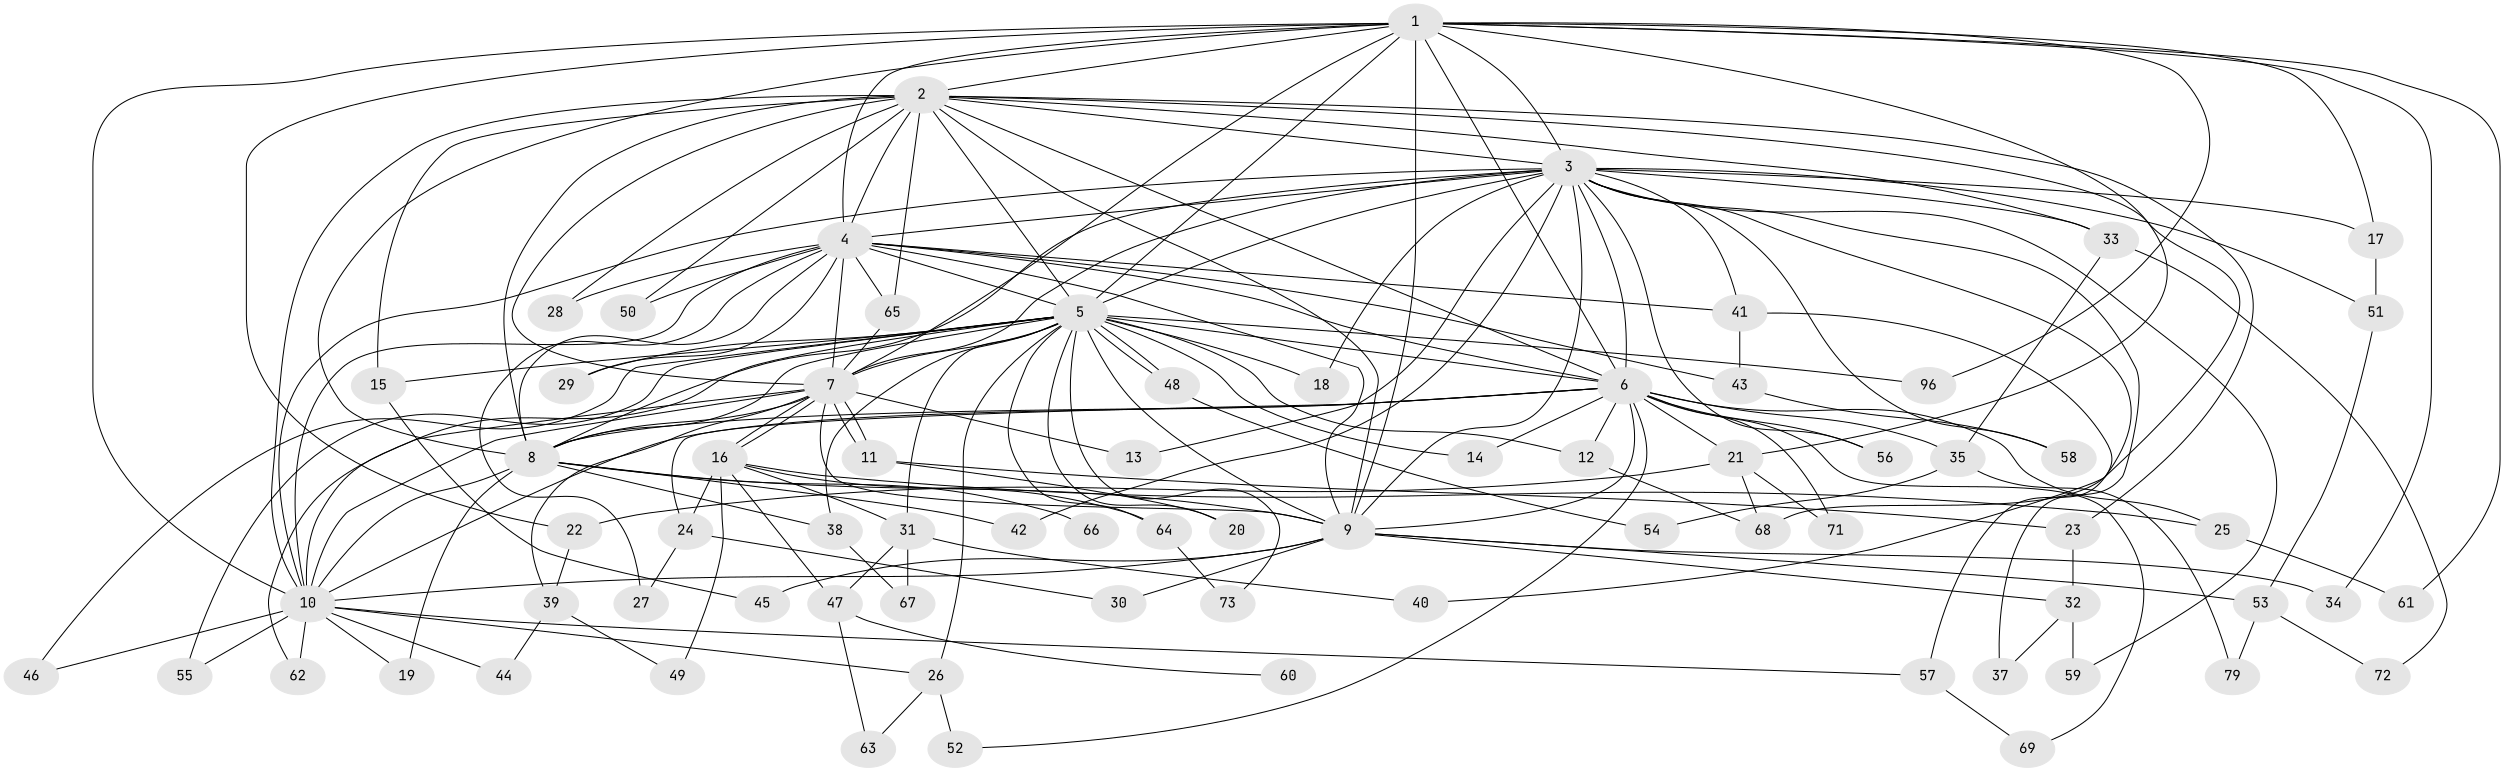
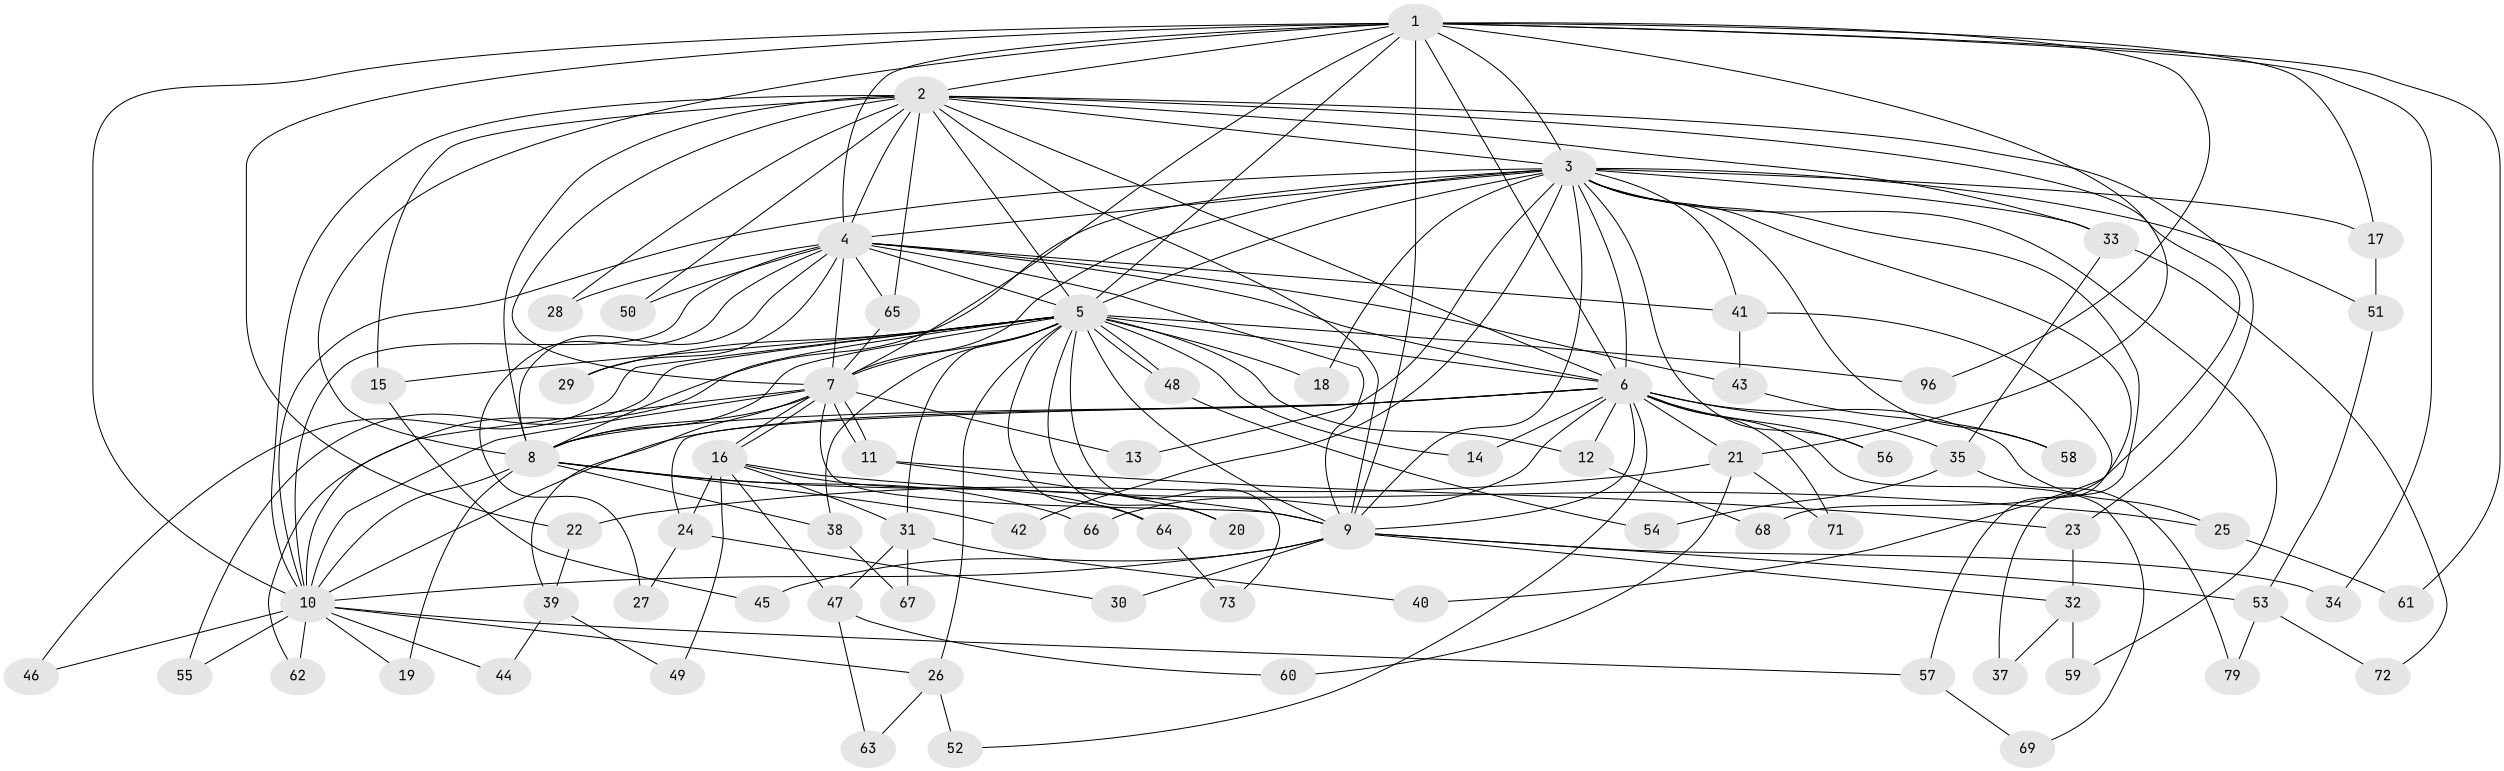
(1751, 499) -> (1552, 624)
none -> (1387, 507)
